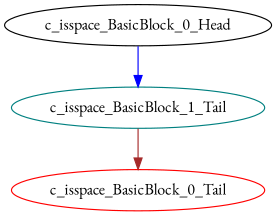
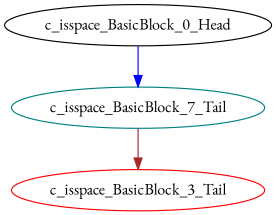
(138, 108) -> (138, 108)
(138, 190) -> (138, 190)
